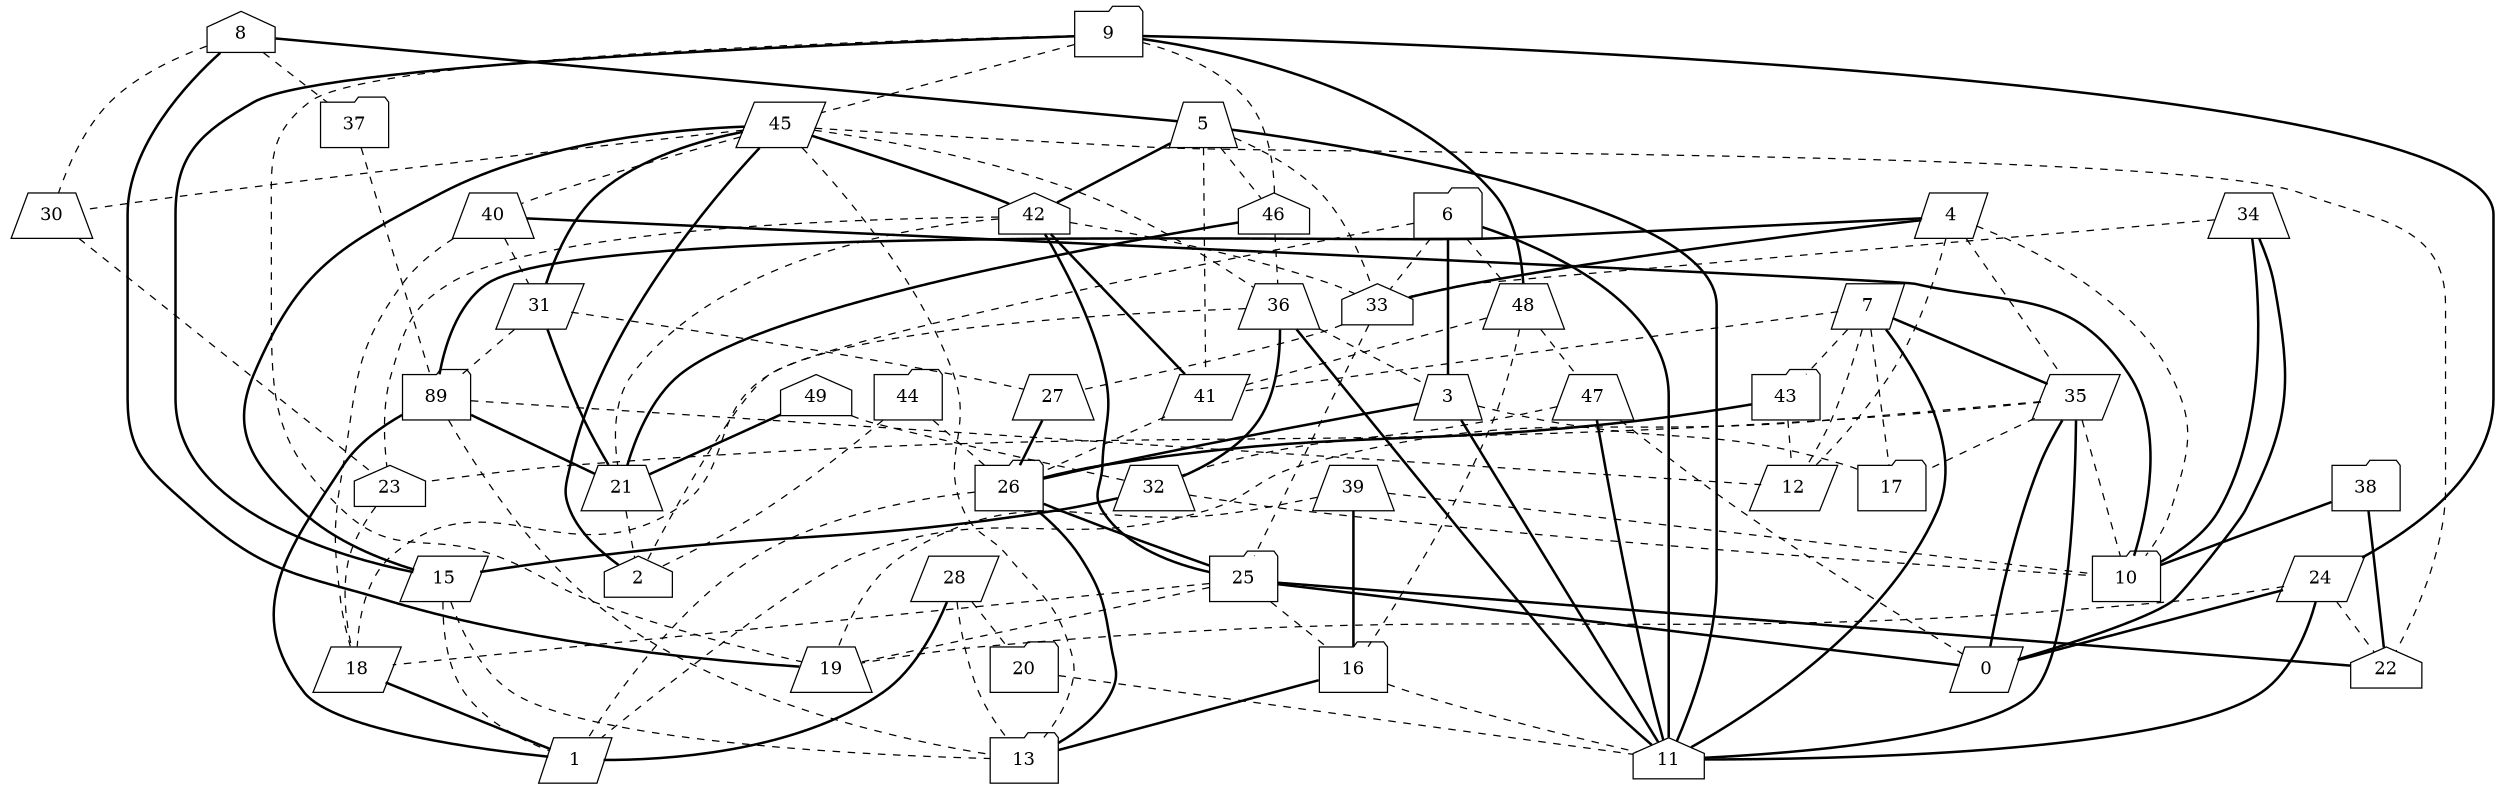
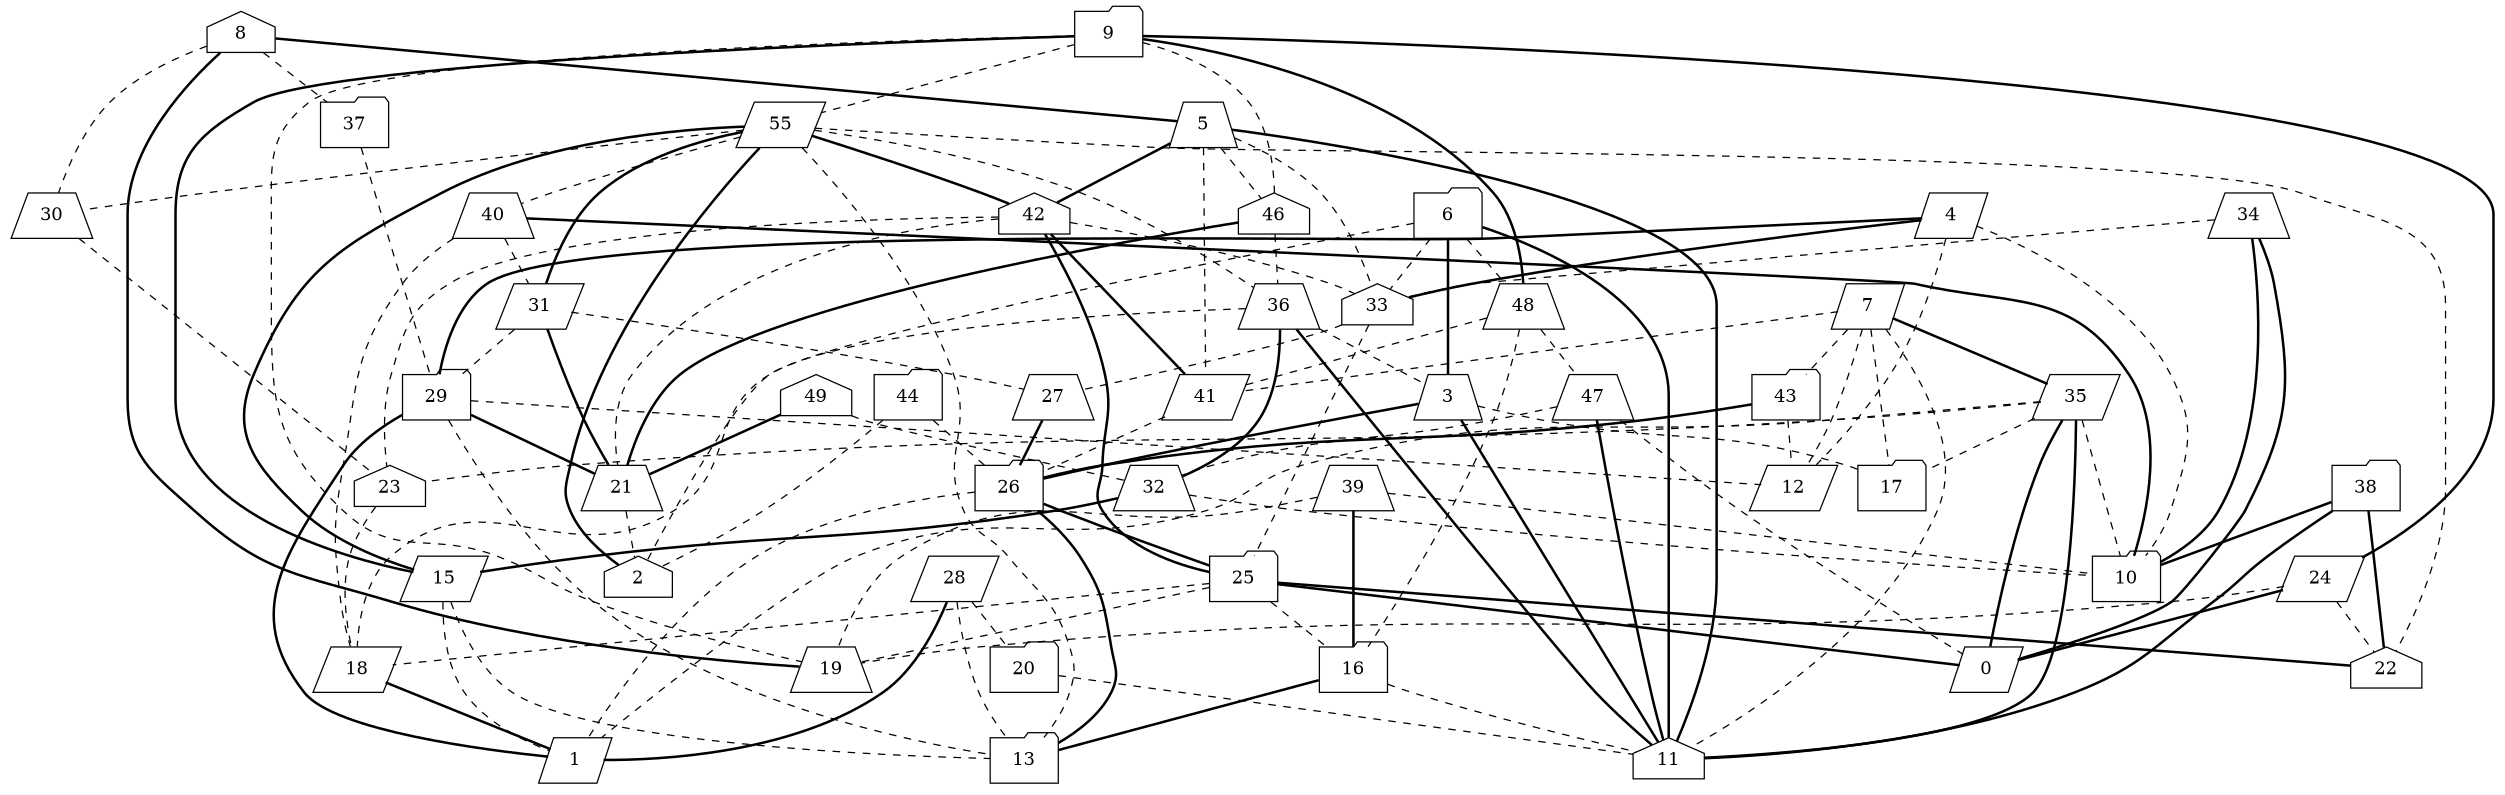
(781, 125) -> (781, 125)
(2016, 310) -> none
(437, 397) -> (437, 397)
(1898, 575) -> (1898, 575)
(2040, 744) -> (2046, 702)
